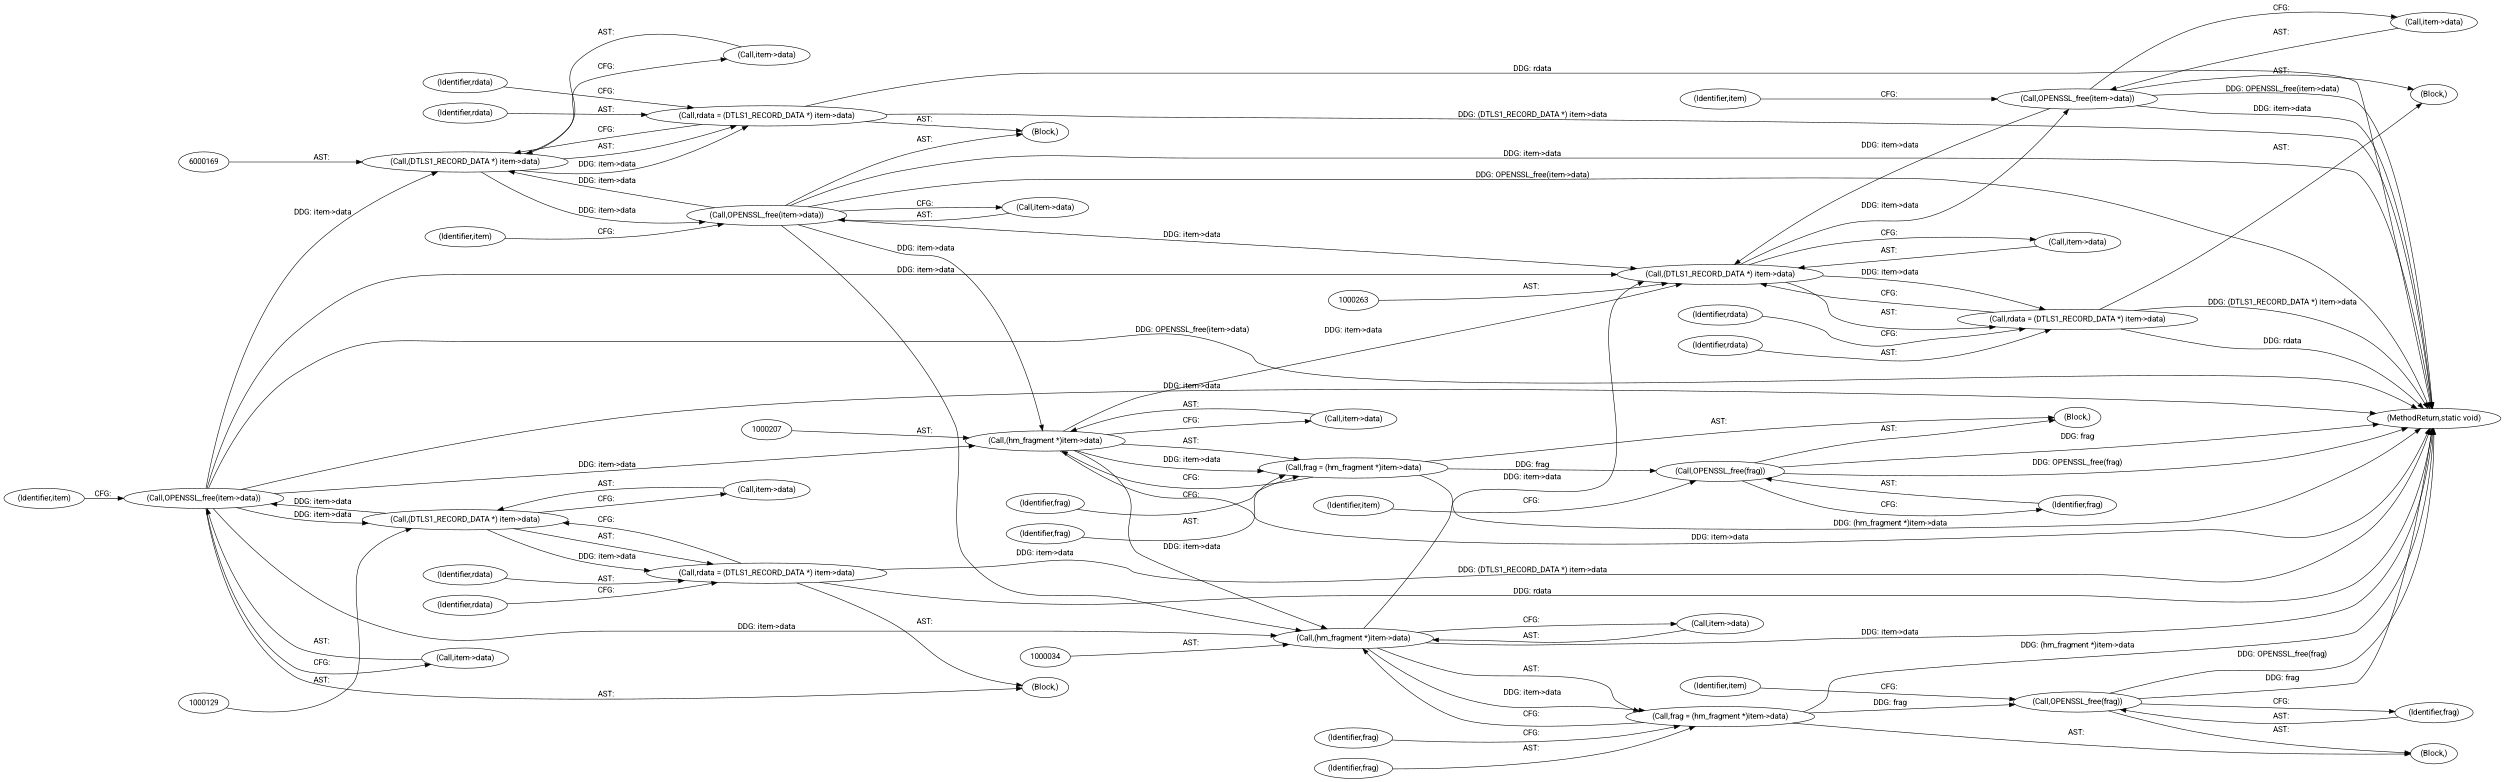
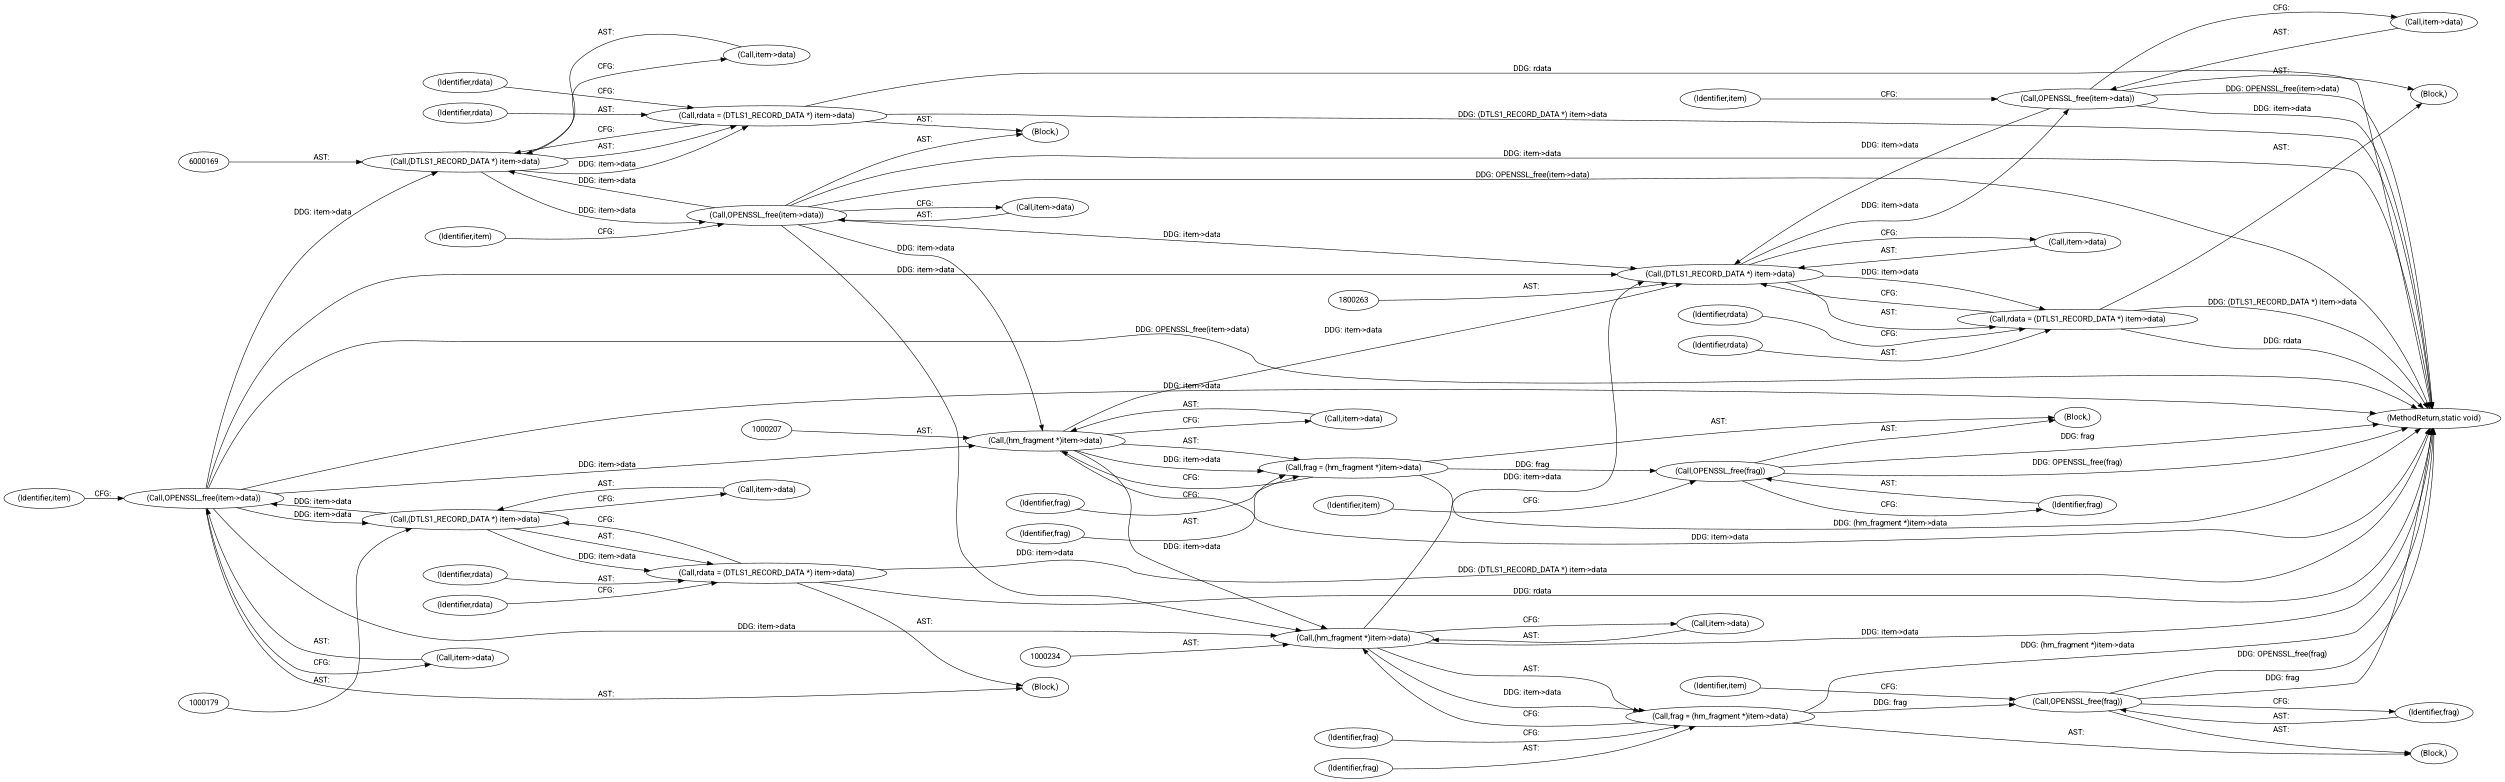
(1354, 300) -> (1354, 300)
(1045, 657) -> (1045, 657)
(204, 703) -> (204, 703)
